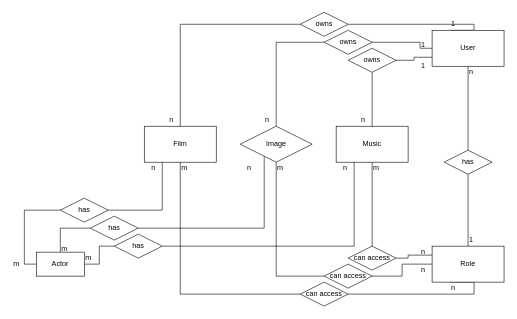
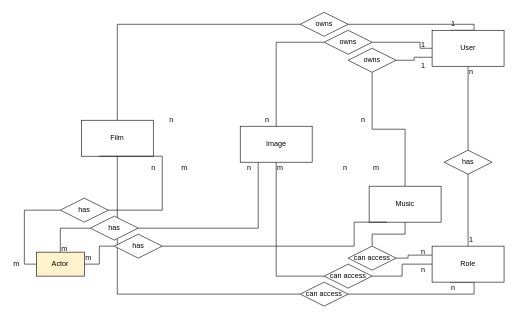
(180, 144) -> (117, 138)
(276, 144) -> (276, 144)
(372, 144) -> (405, 204)
(60, 264) -> (60, 264)
